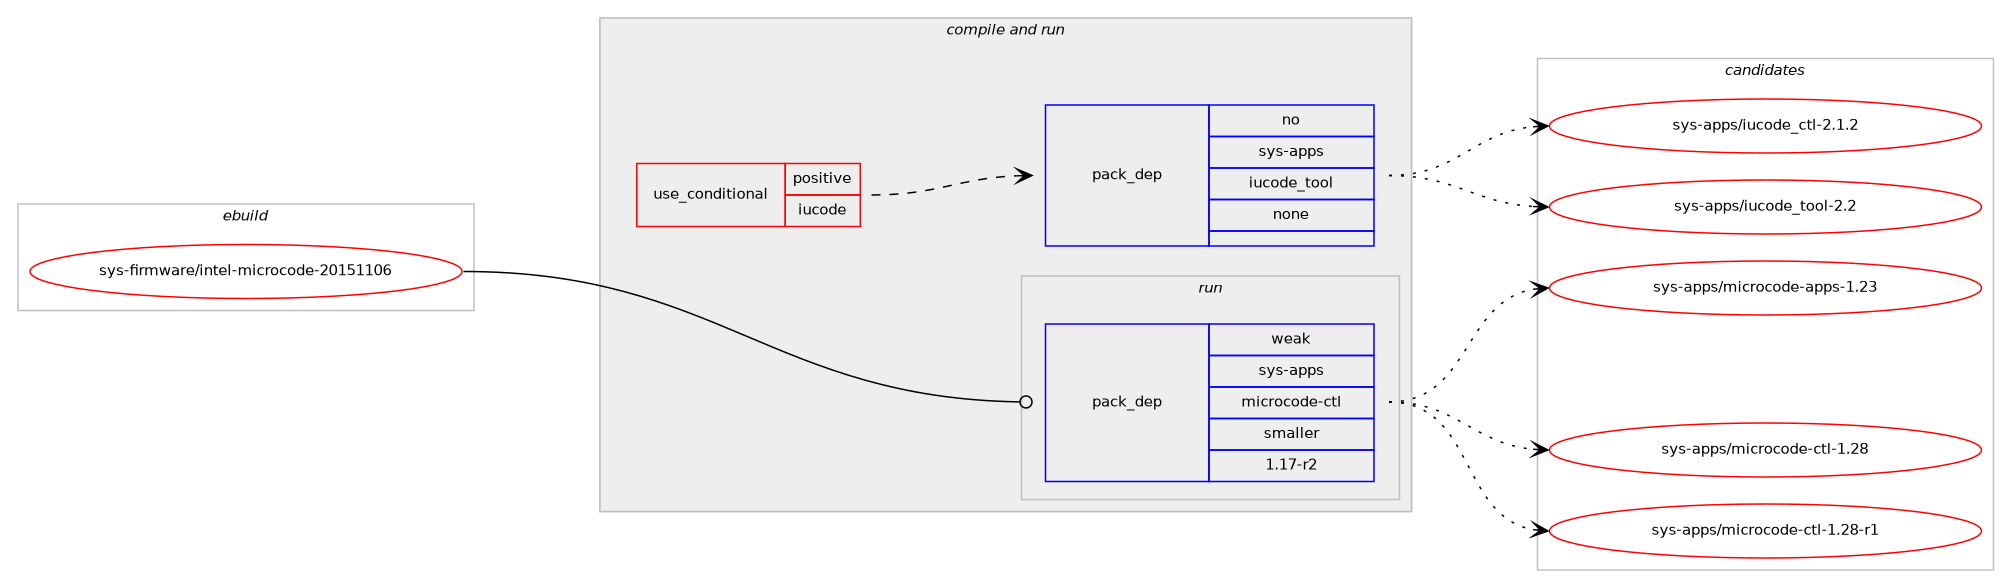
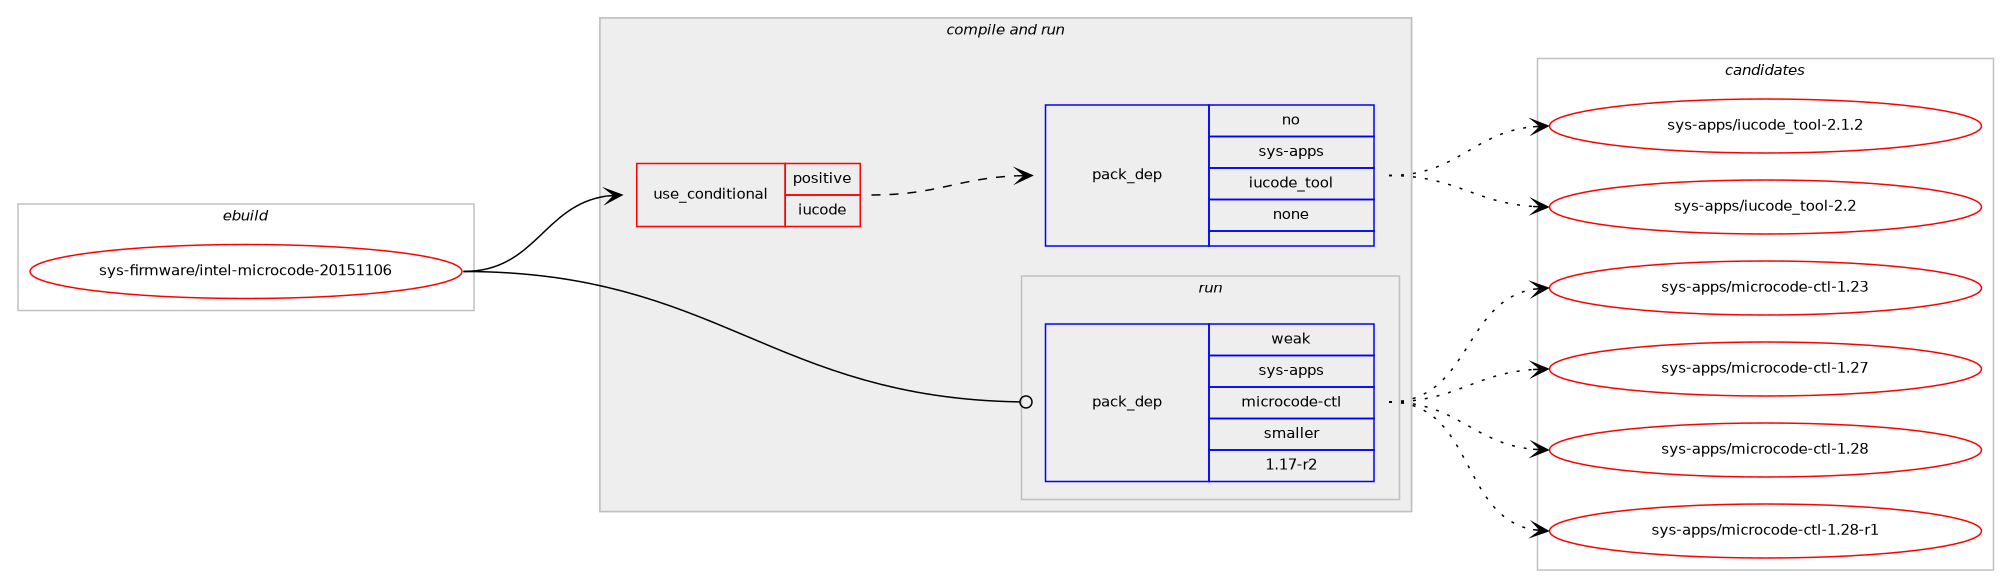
(1766, 126) -> (1766, 126)
none -> (537, 238)
(1766, 288) -> (1766, 288)
none -> (1766, 369)
